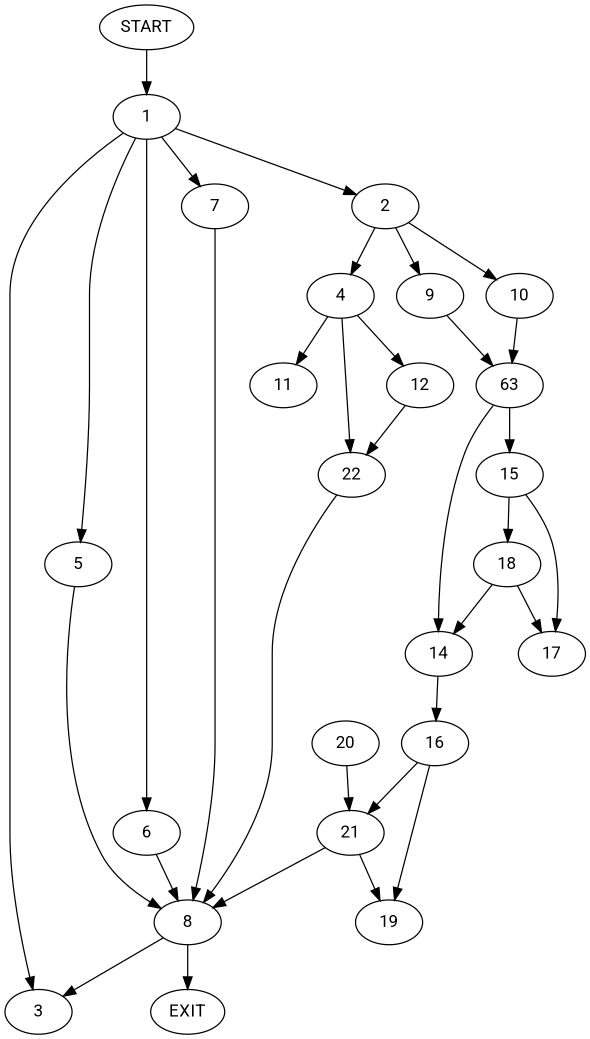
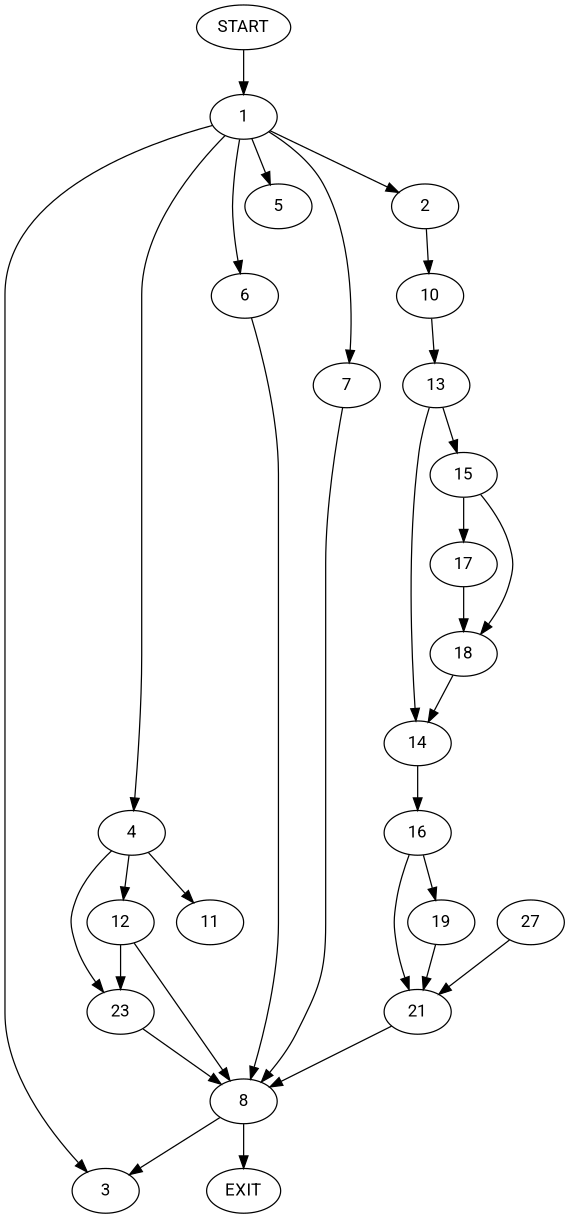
(366, 246) -> (142, 455)
(430, 296) -> none
(510, 385) -> (436, 385)
(352, 475) -> (121, 1012)
(527, 604) -> (464, 603)
(346, 743) -> (531, 922)
(72, 757) -> (178, 1007)
(367, 872) -> (431, 961)
